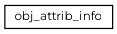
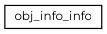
(59, 17) -> (53, 17)
